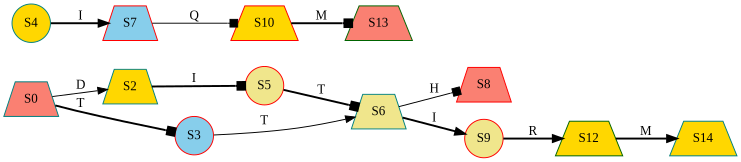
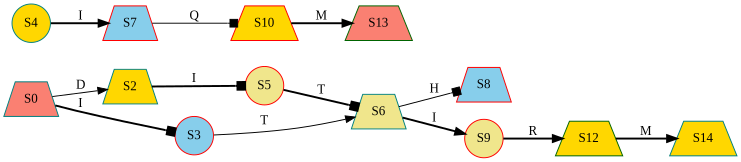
(317, 23) -> (317, 23)
(484, 85) -> (484, 85)
(81, 103) -> (81, 103)
